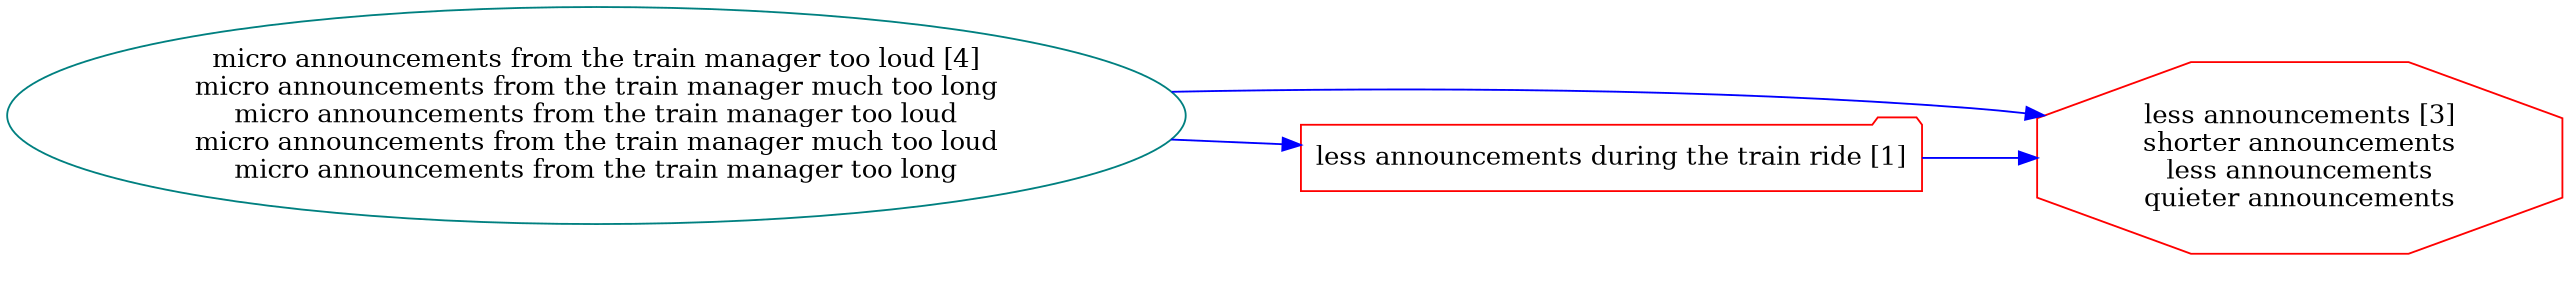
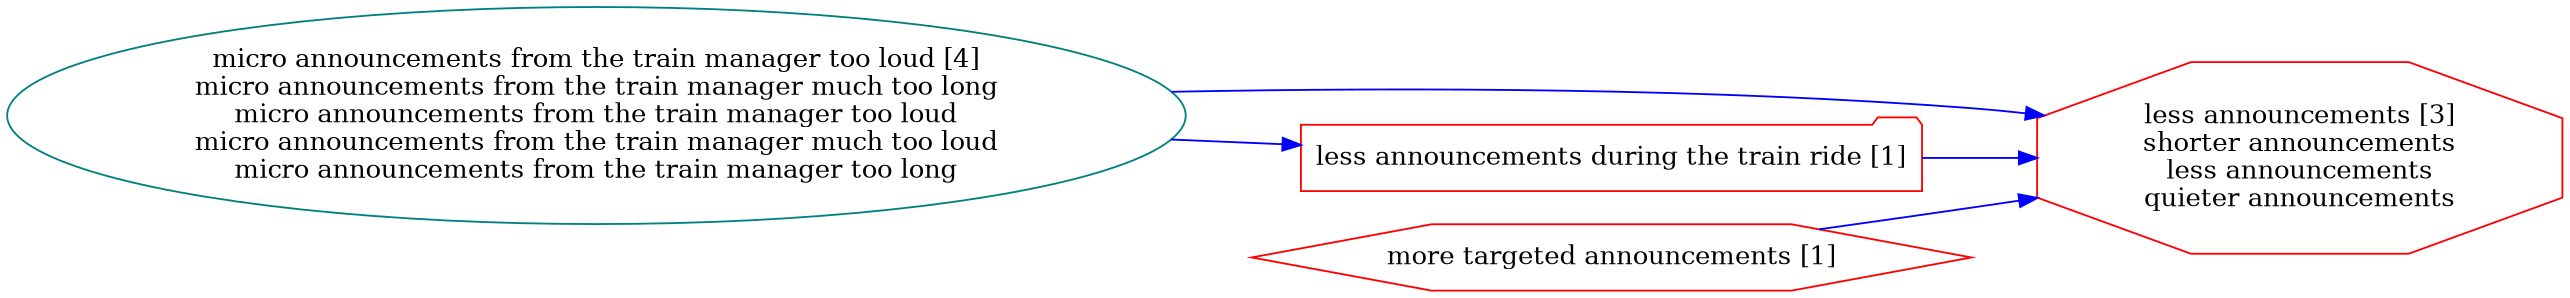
none -> (1611, 257)
